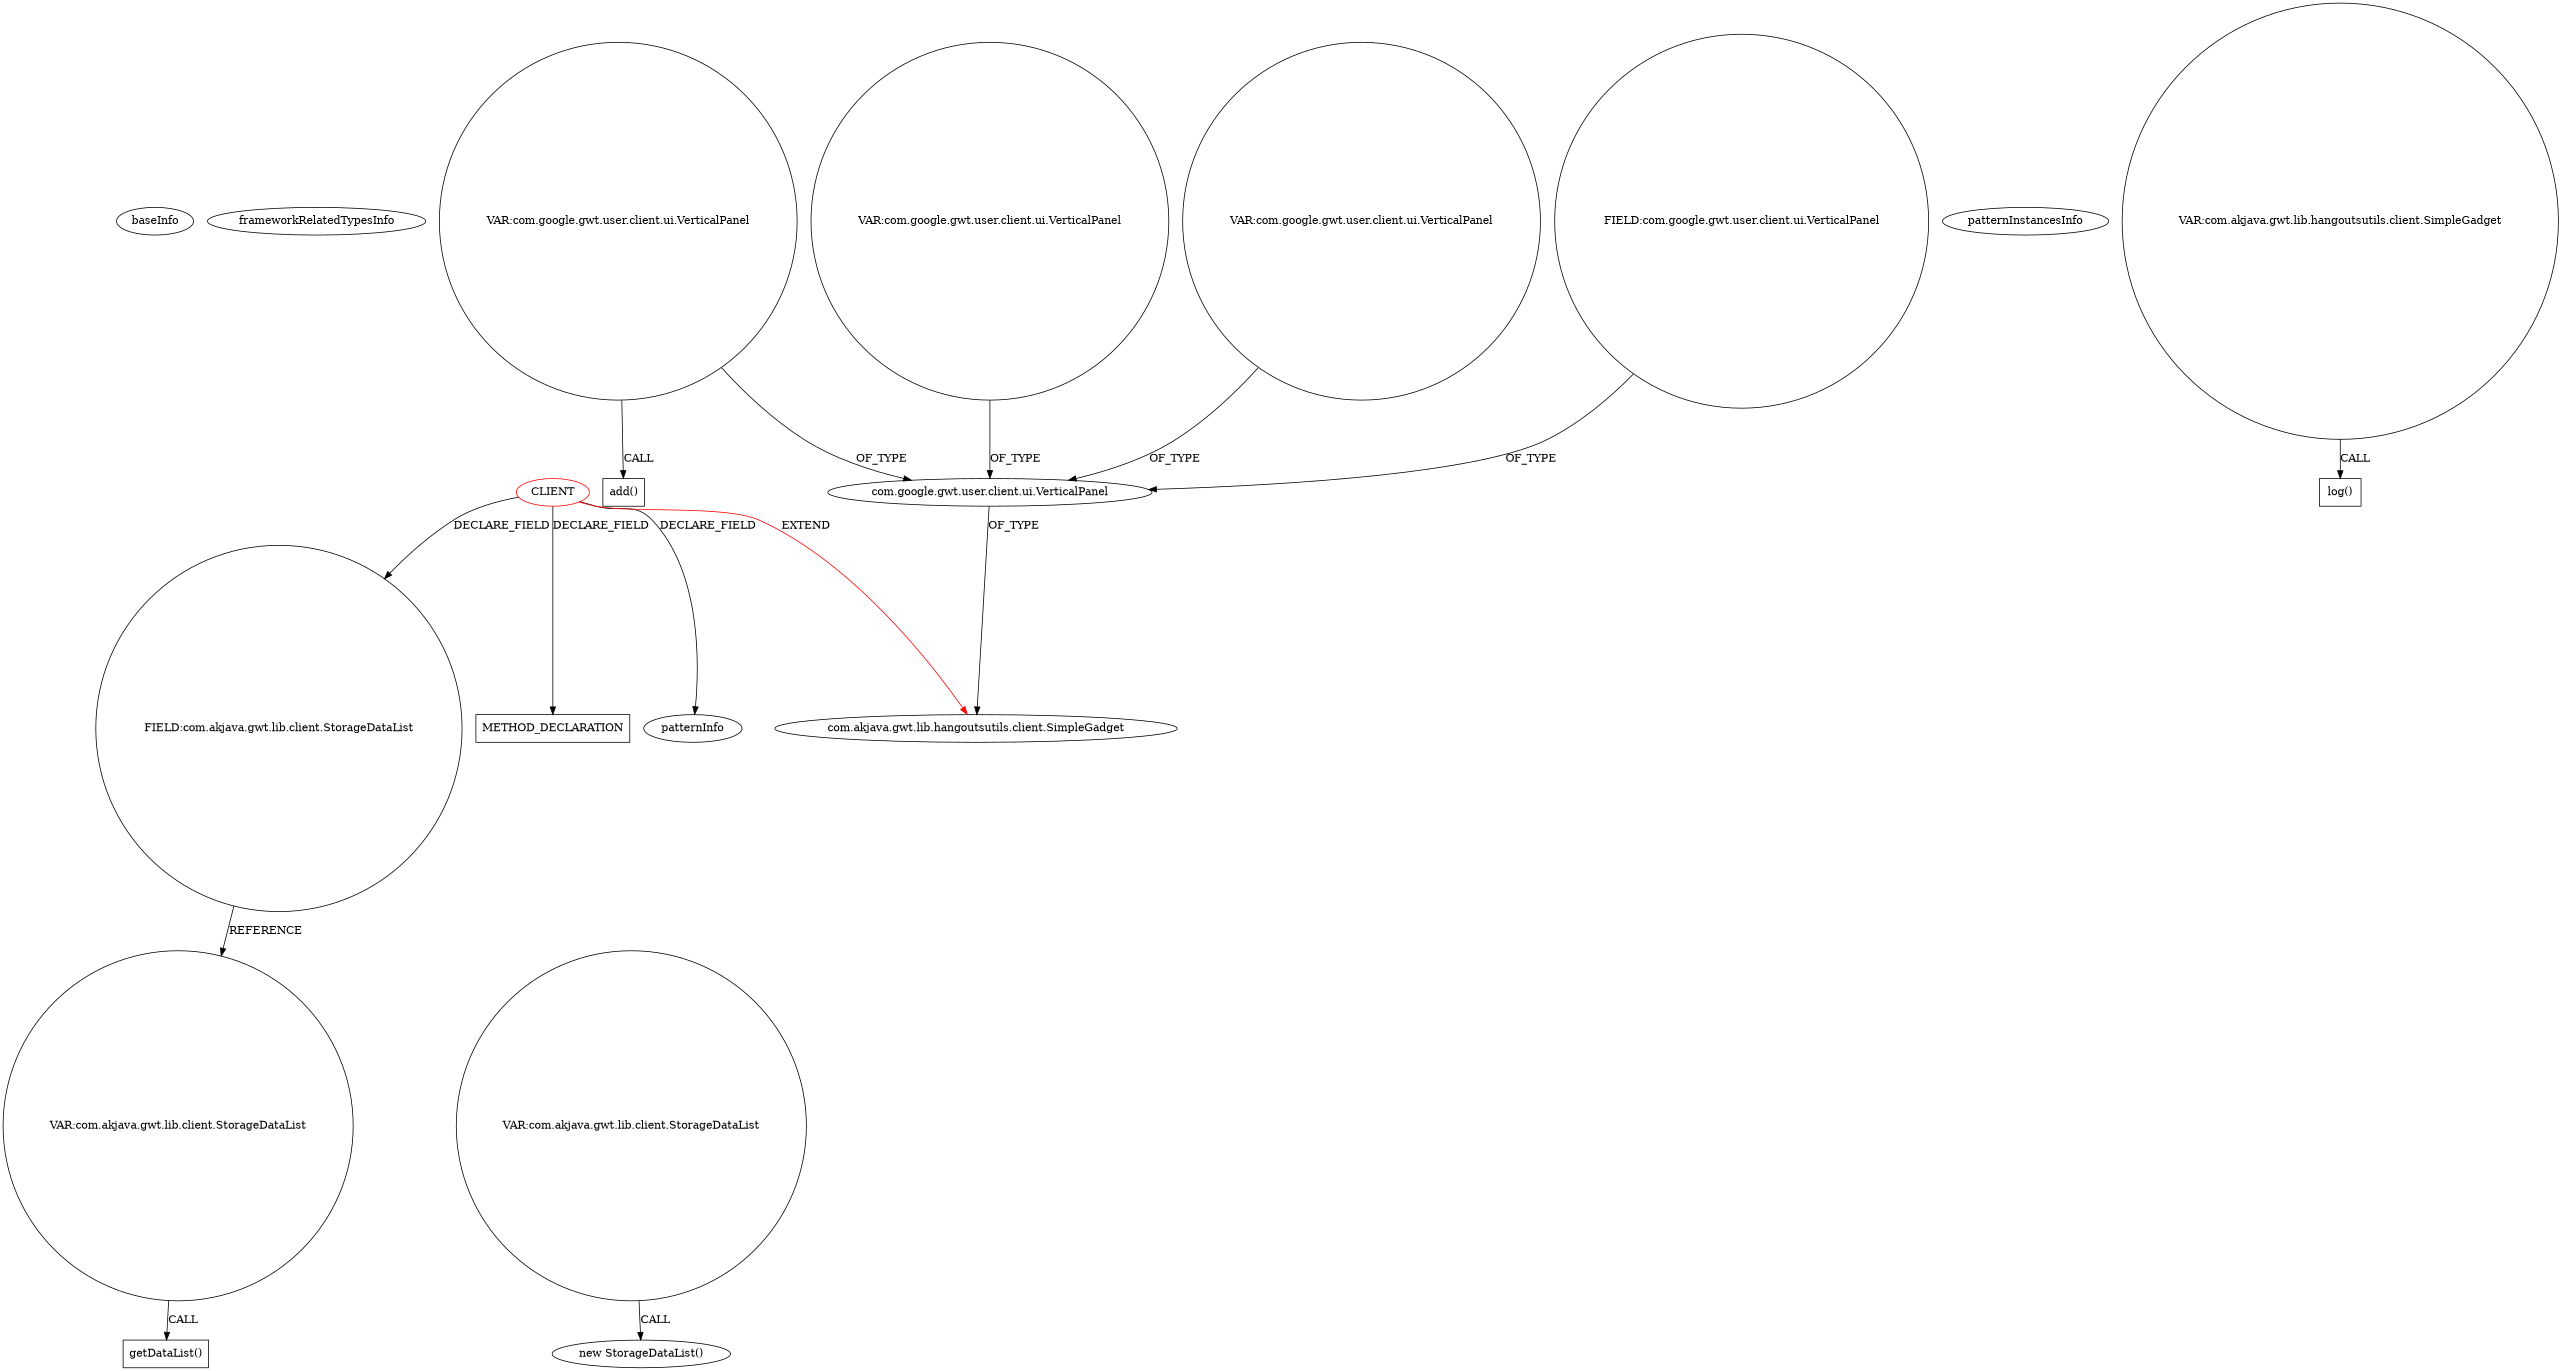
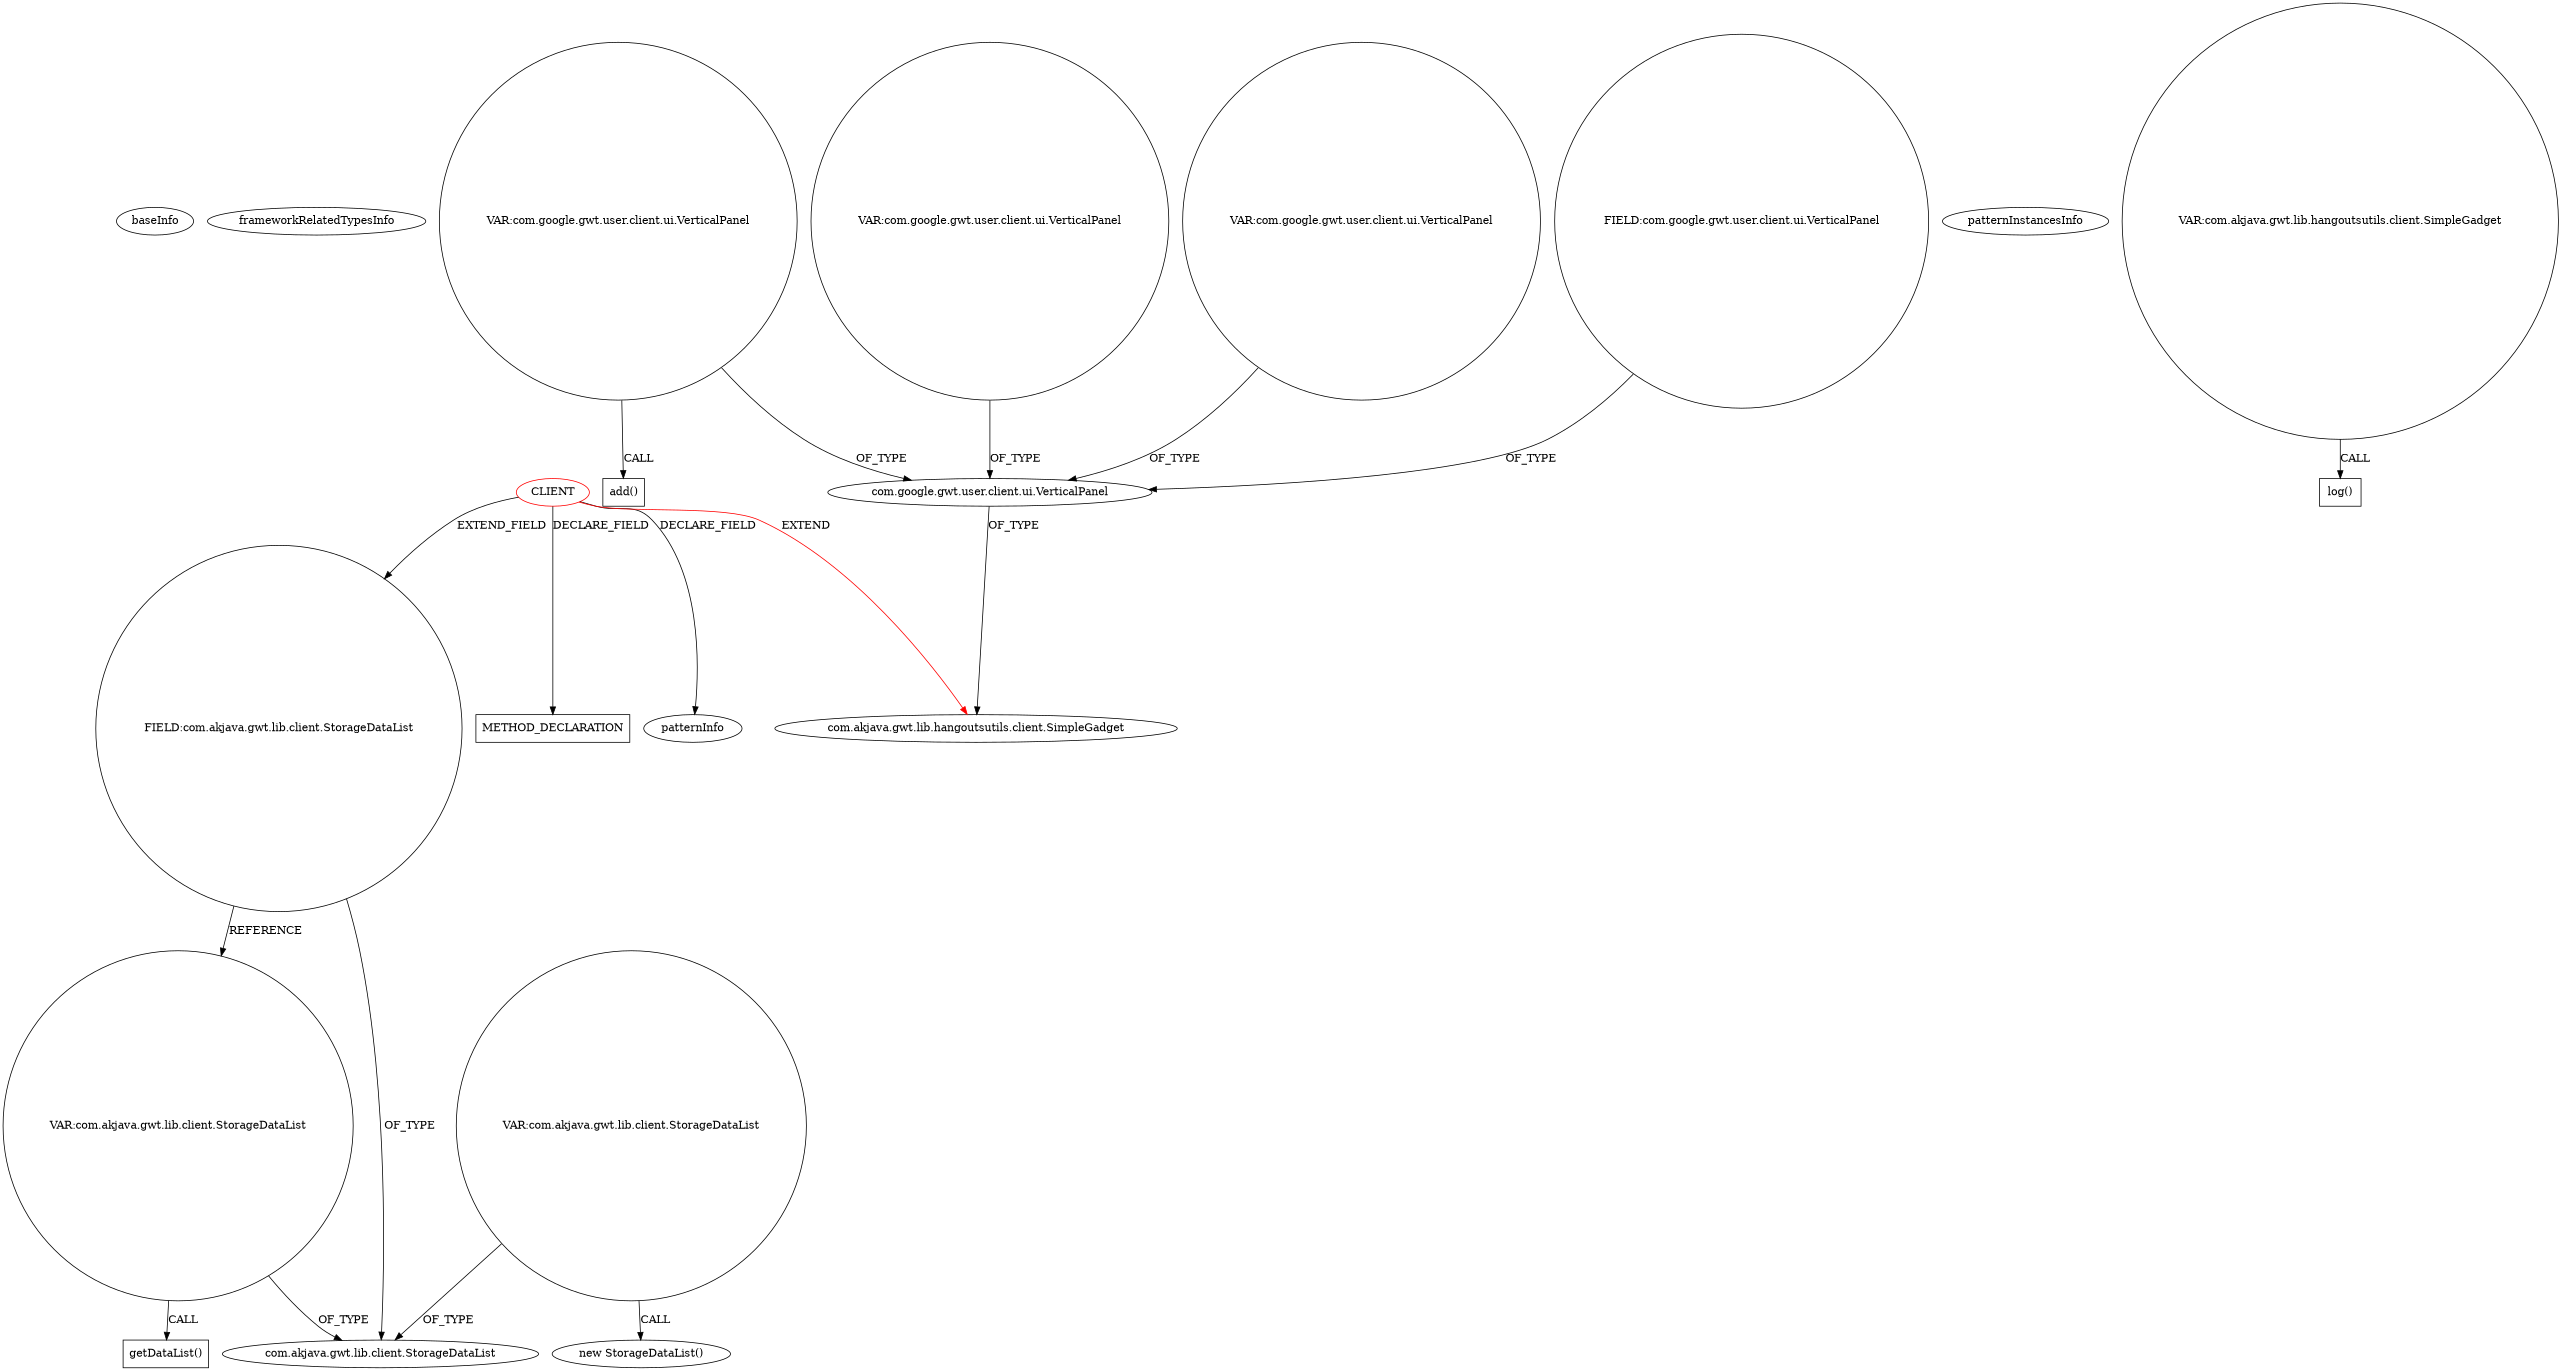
(502, 526) -> (502, 526)
none -> (380, 1354)
